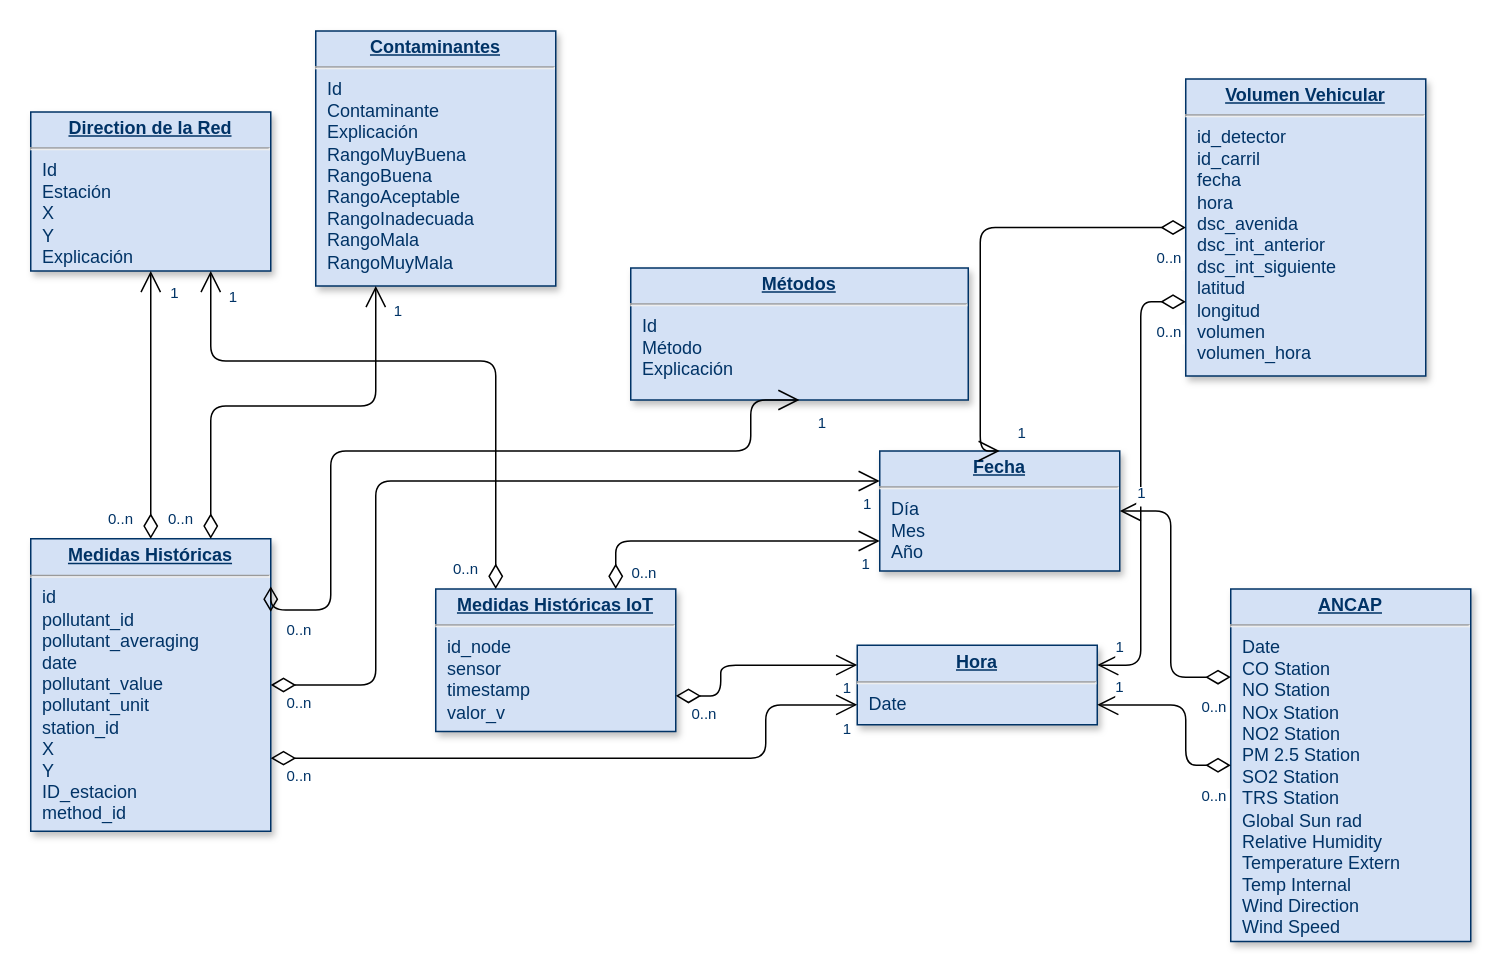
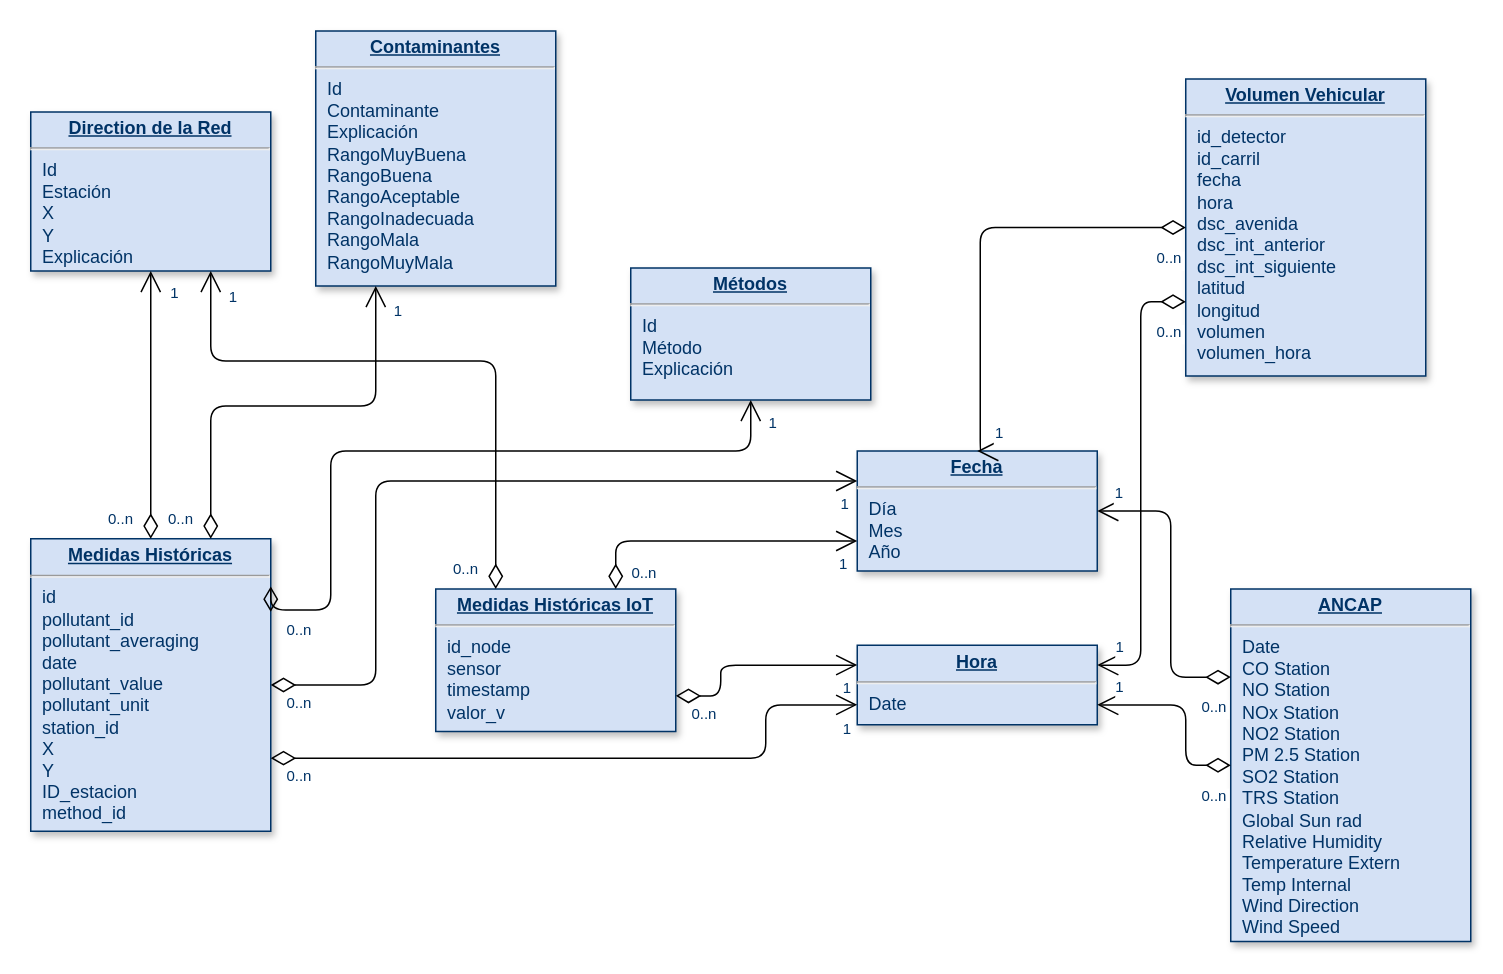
(800, 334) -> (751, 334)
(1000, 511) -> (977, 511)
